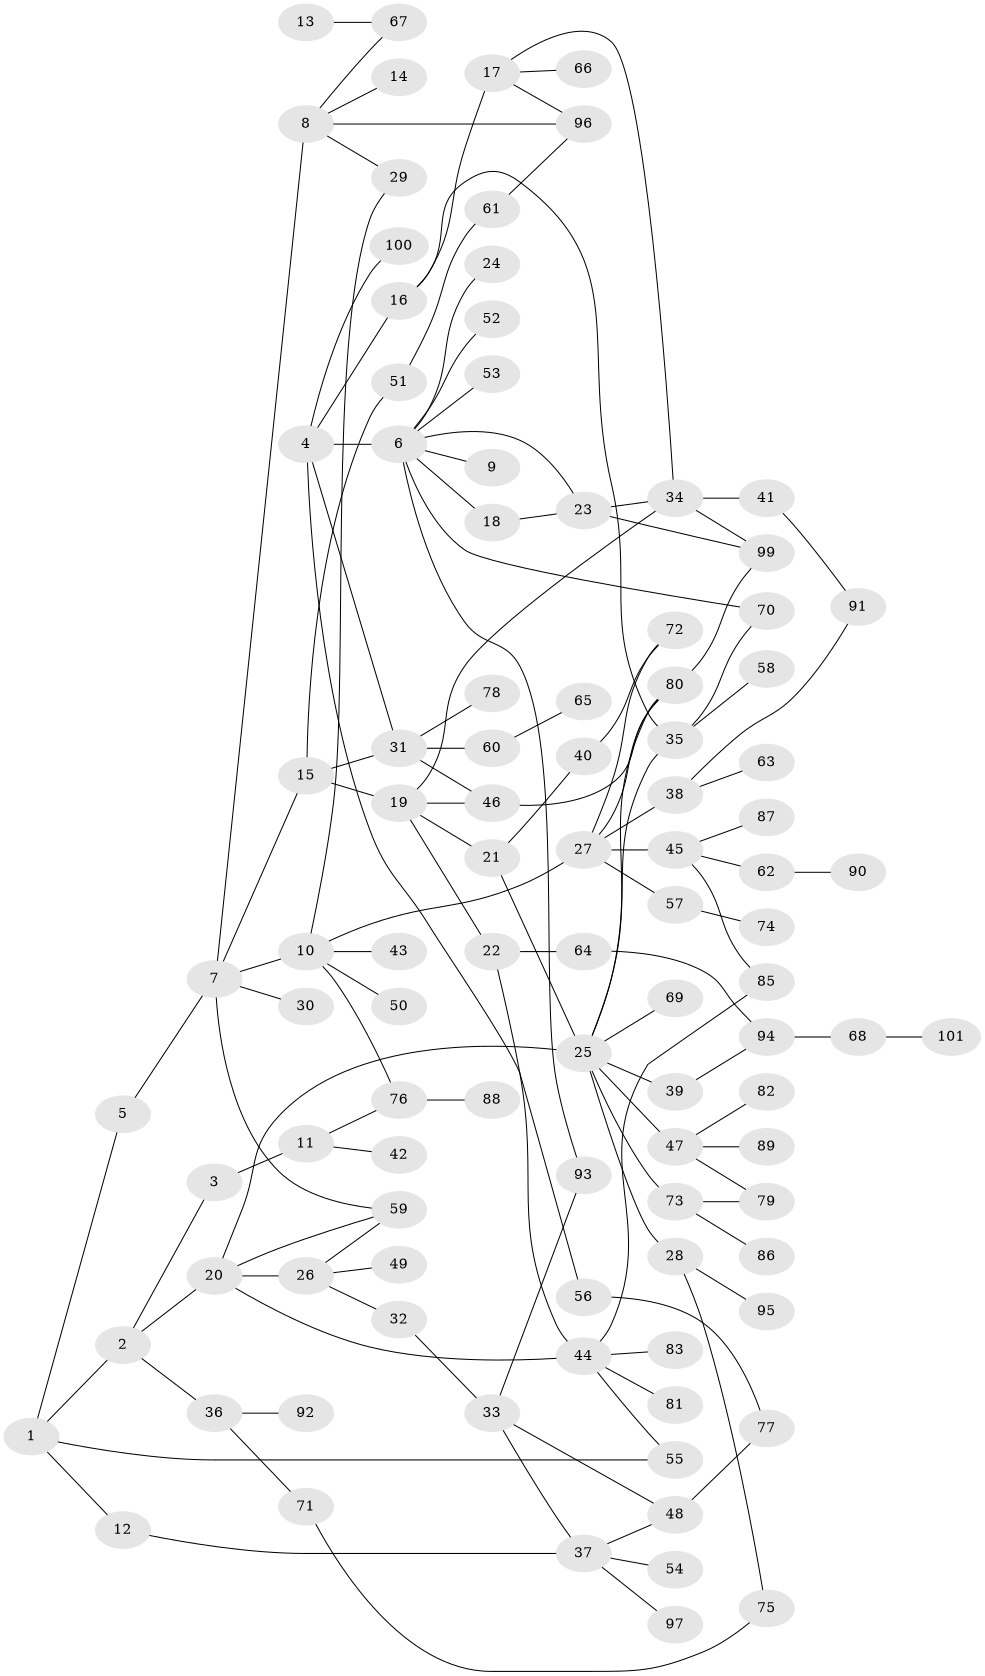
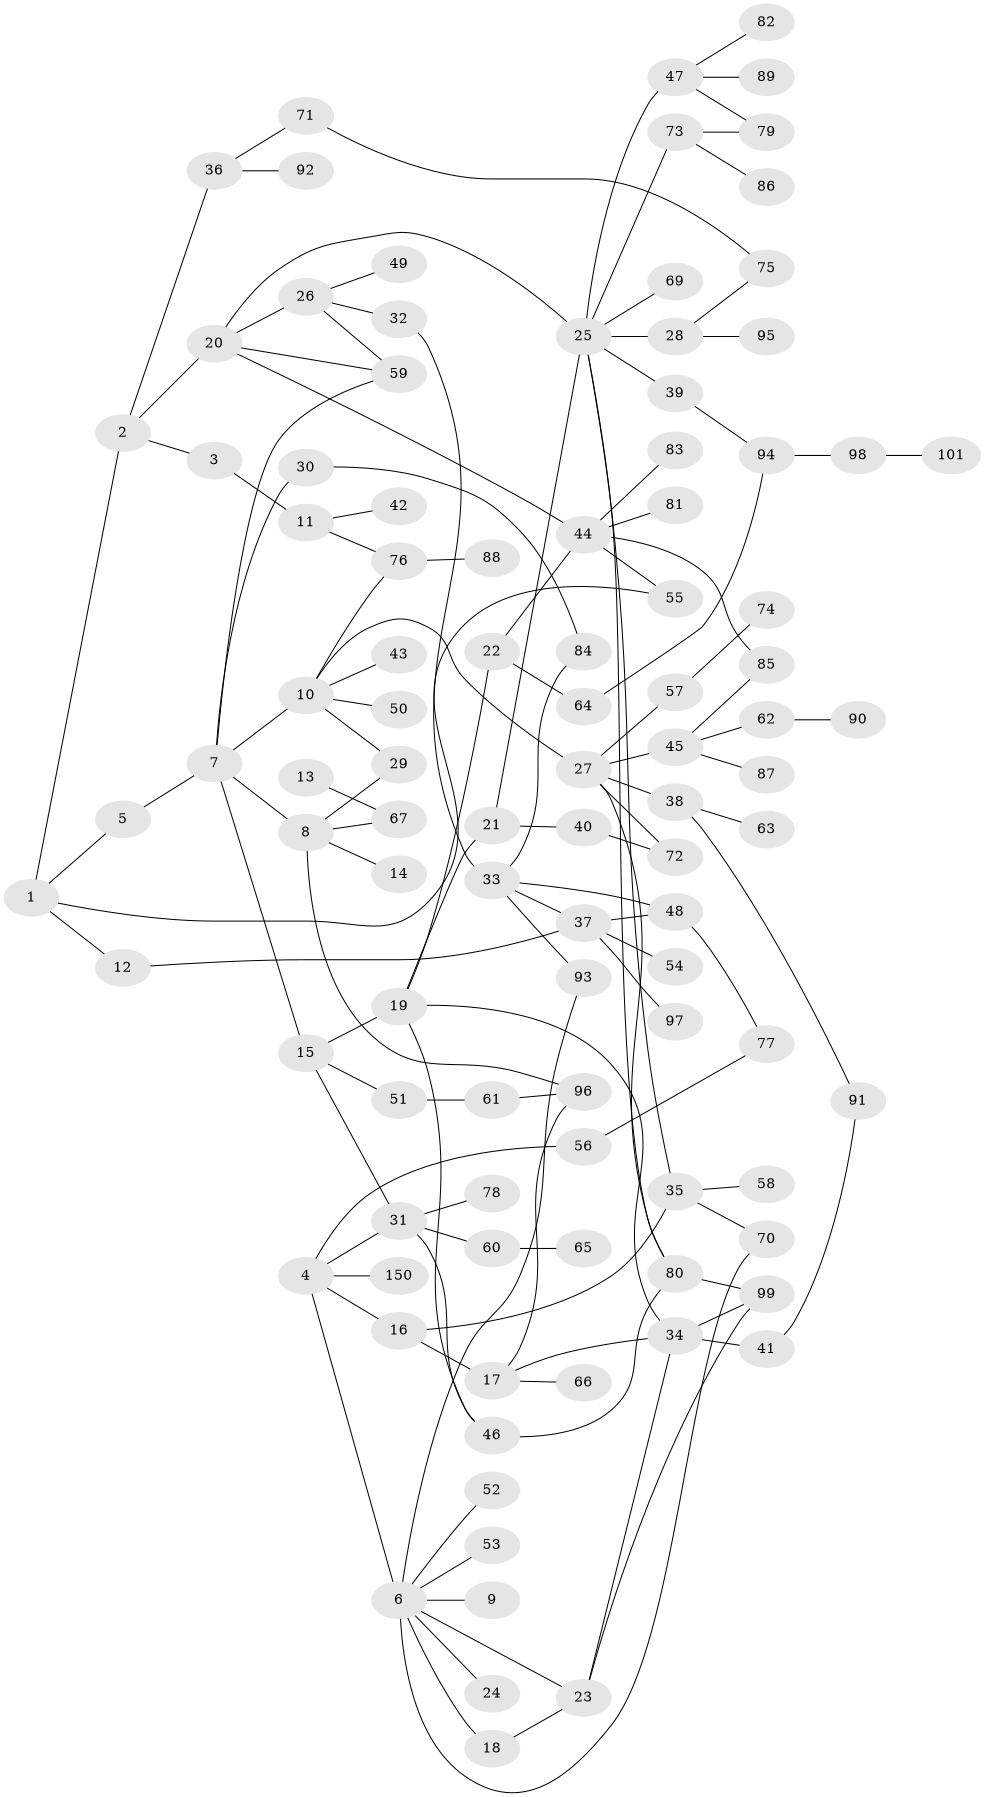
(399, 246) -> (399, 1276)
none -> (584, 652)
(858, 1037) -> (858, 455)
